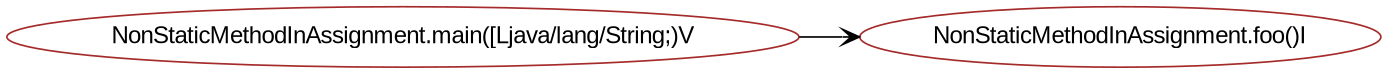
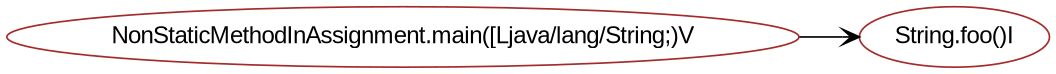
(1120, 37) -> (954, 37)
